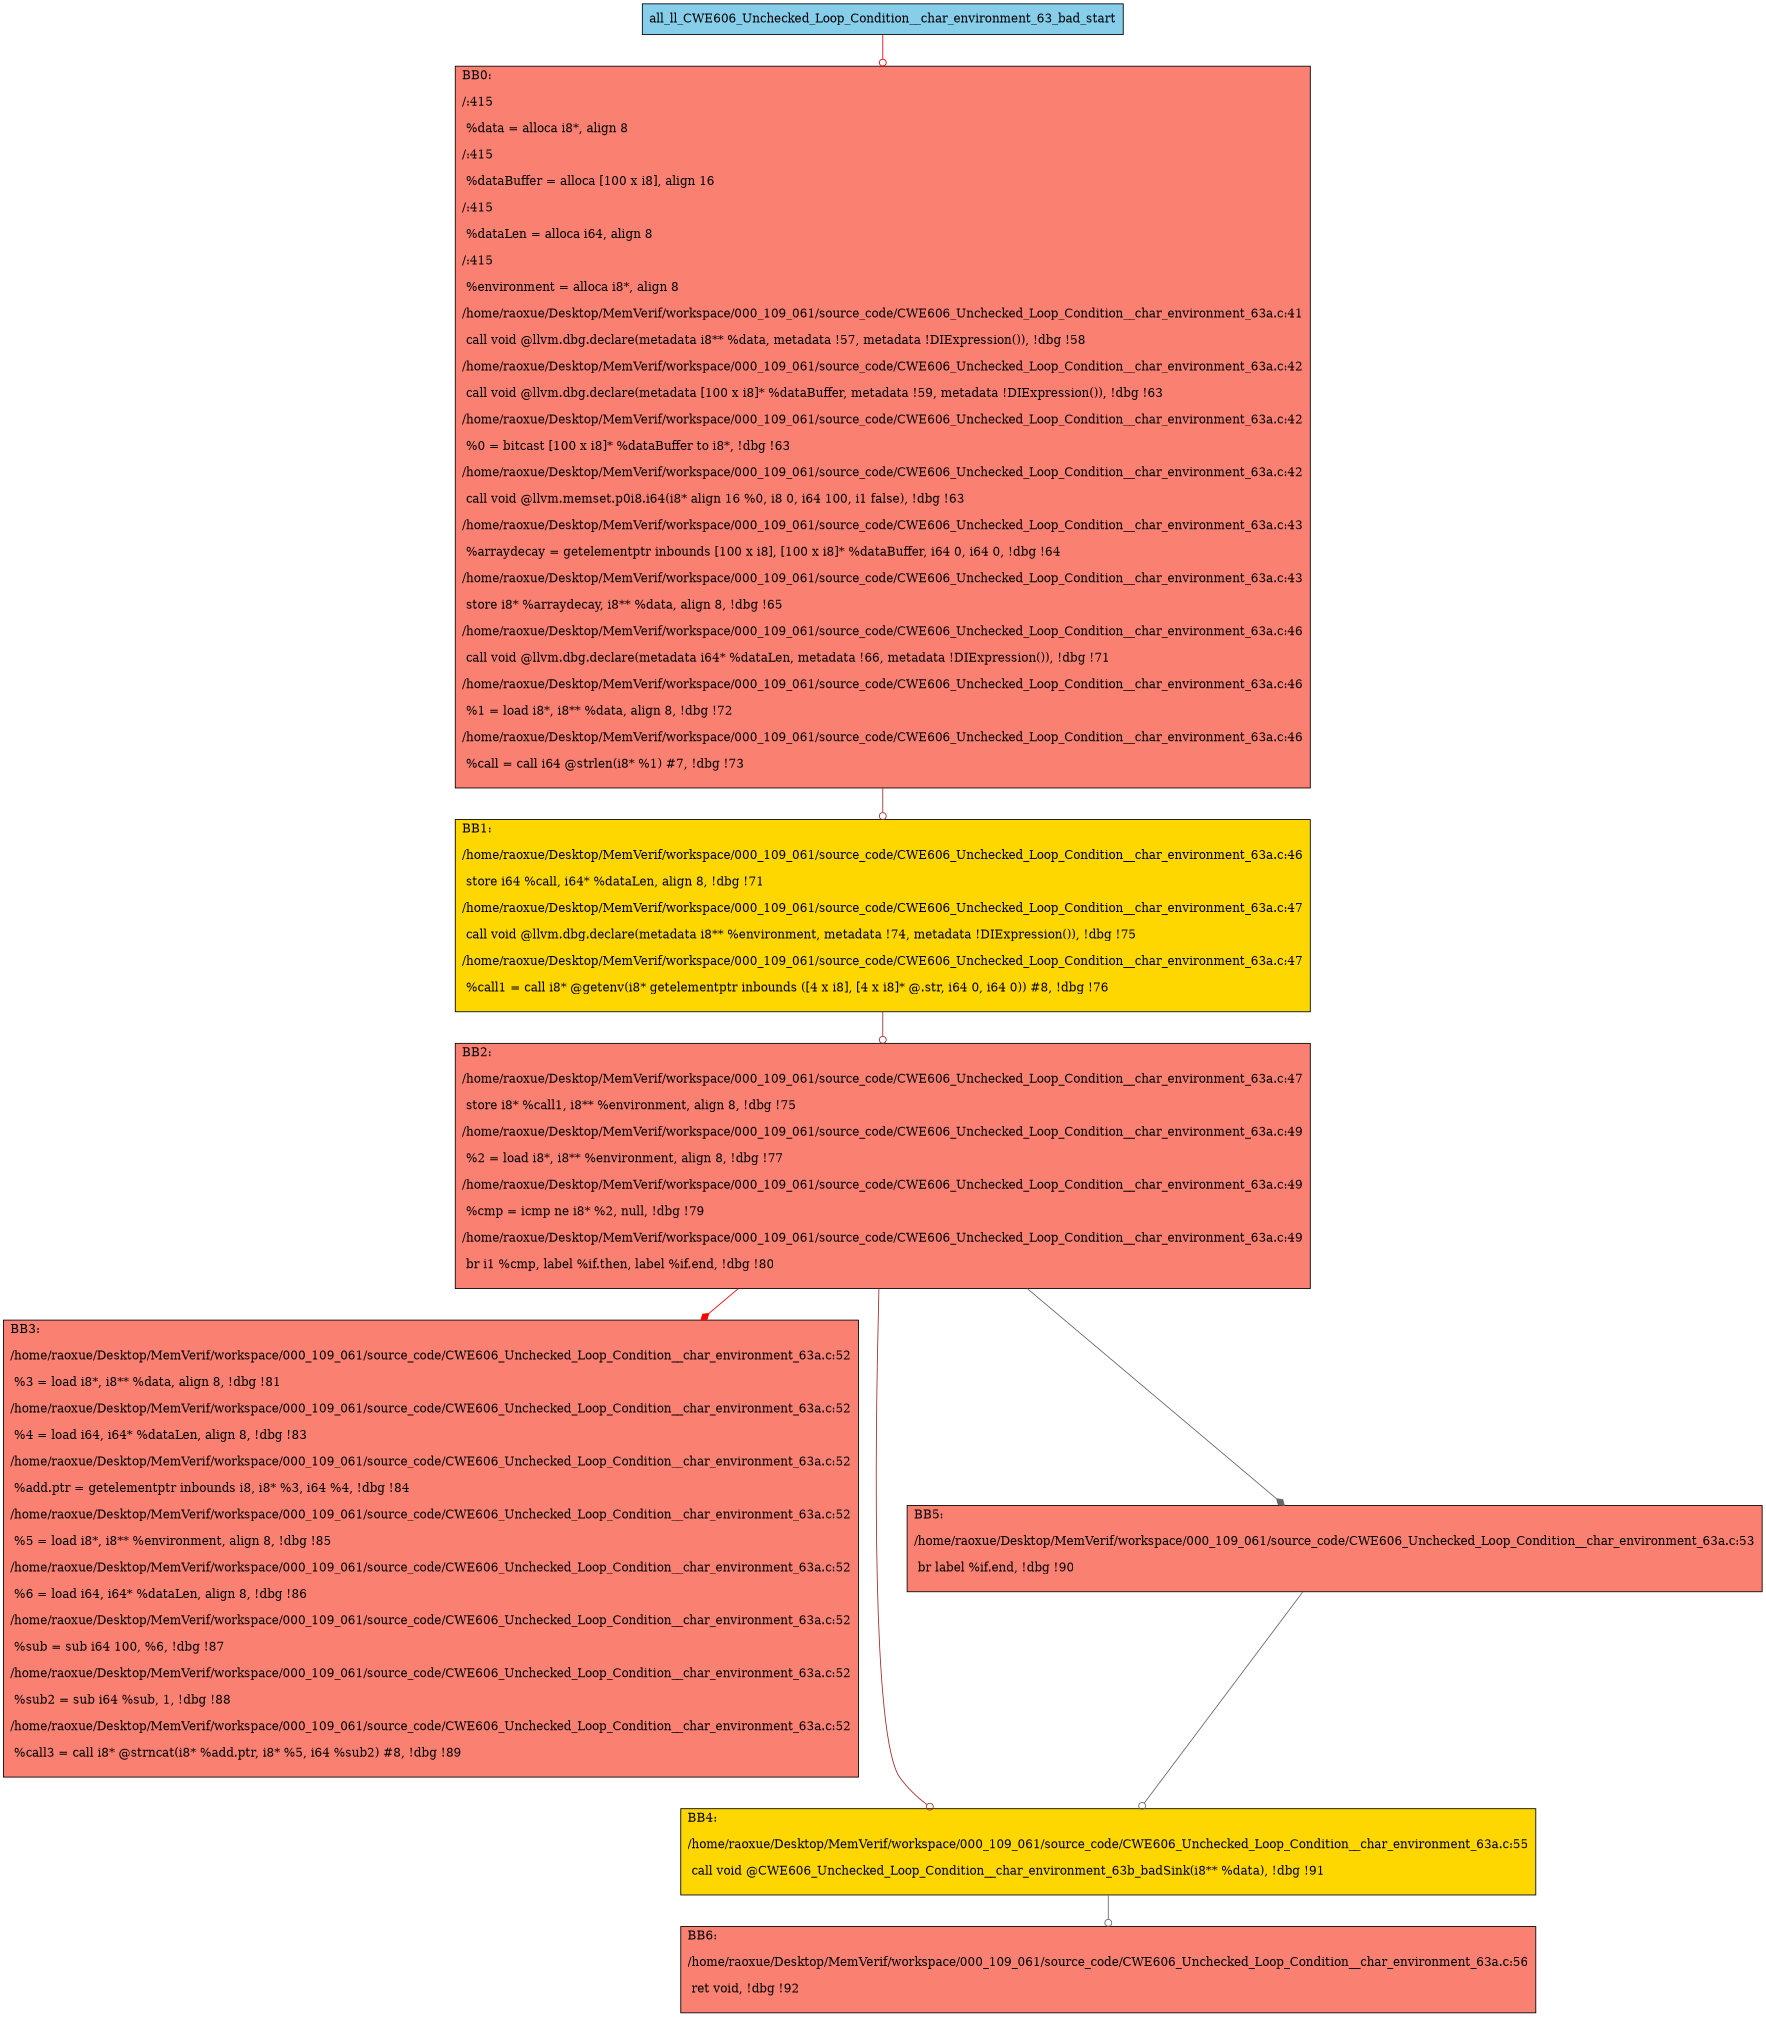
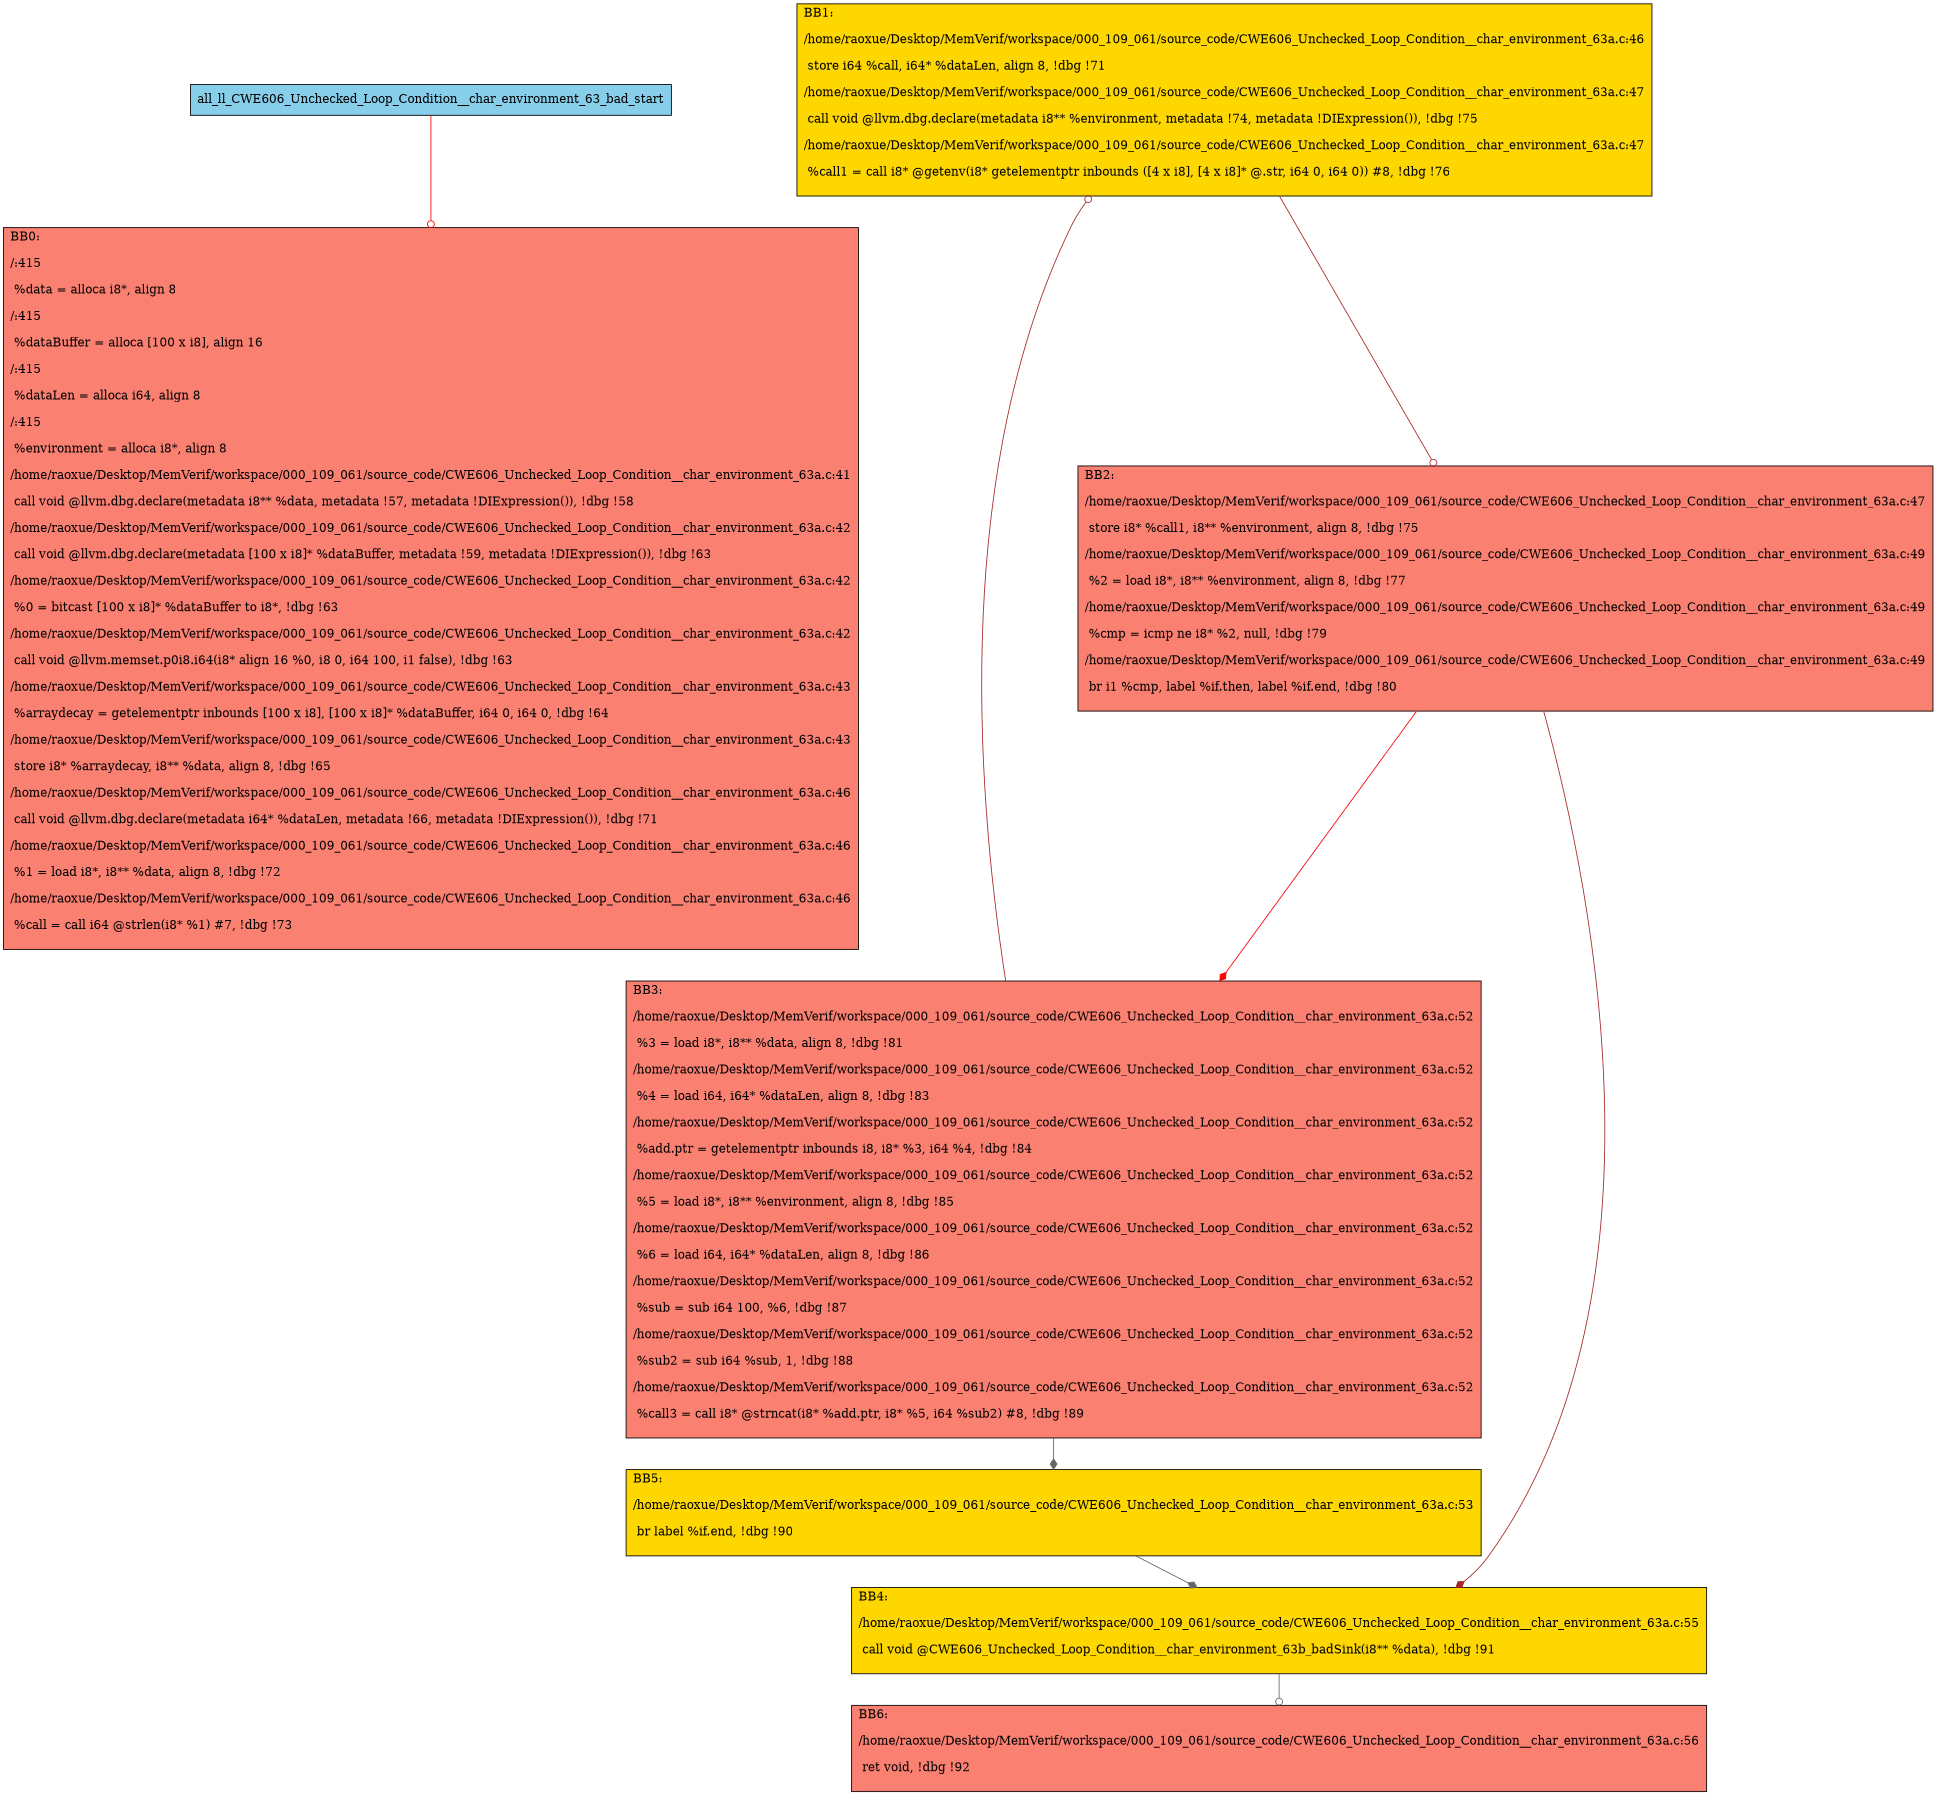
(883, 800) -> (986, 584)
(1152, 1394) -> (1054, 1449)
(1335, 1549) -> (1054, 1513)
(877, 1553) -> (1603, 1160)
(1223, 1698) -> (1162, 1569)
